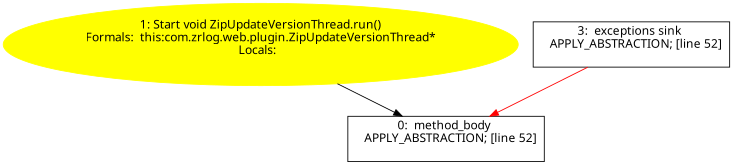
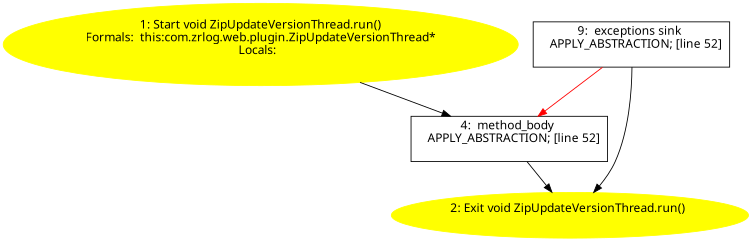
(631, 44) -> (631, 44)
(446, 139) -> (509, 139)
none -> (570, 215)
